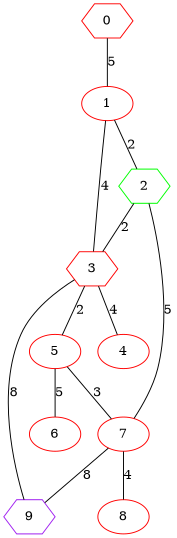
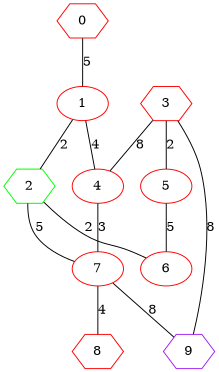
(99, 186) -> (90, 145)
(118, 228) -> (91, 238)
(114, 310) -> (141, 145)
(89, 393) -> (98, 228)
(124, 517) -> (98, 352)
